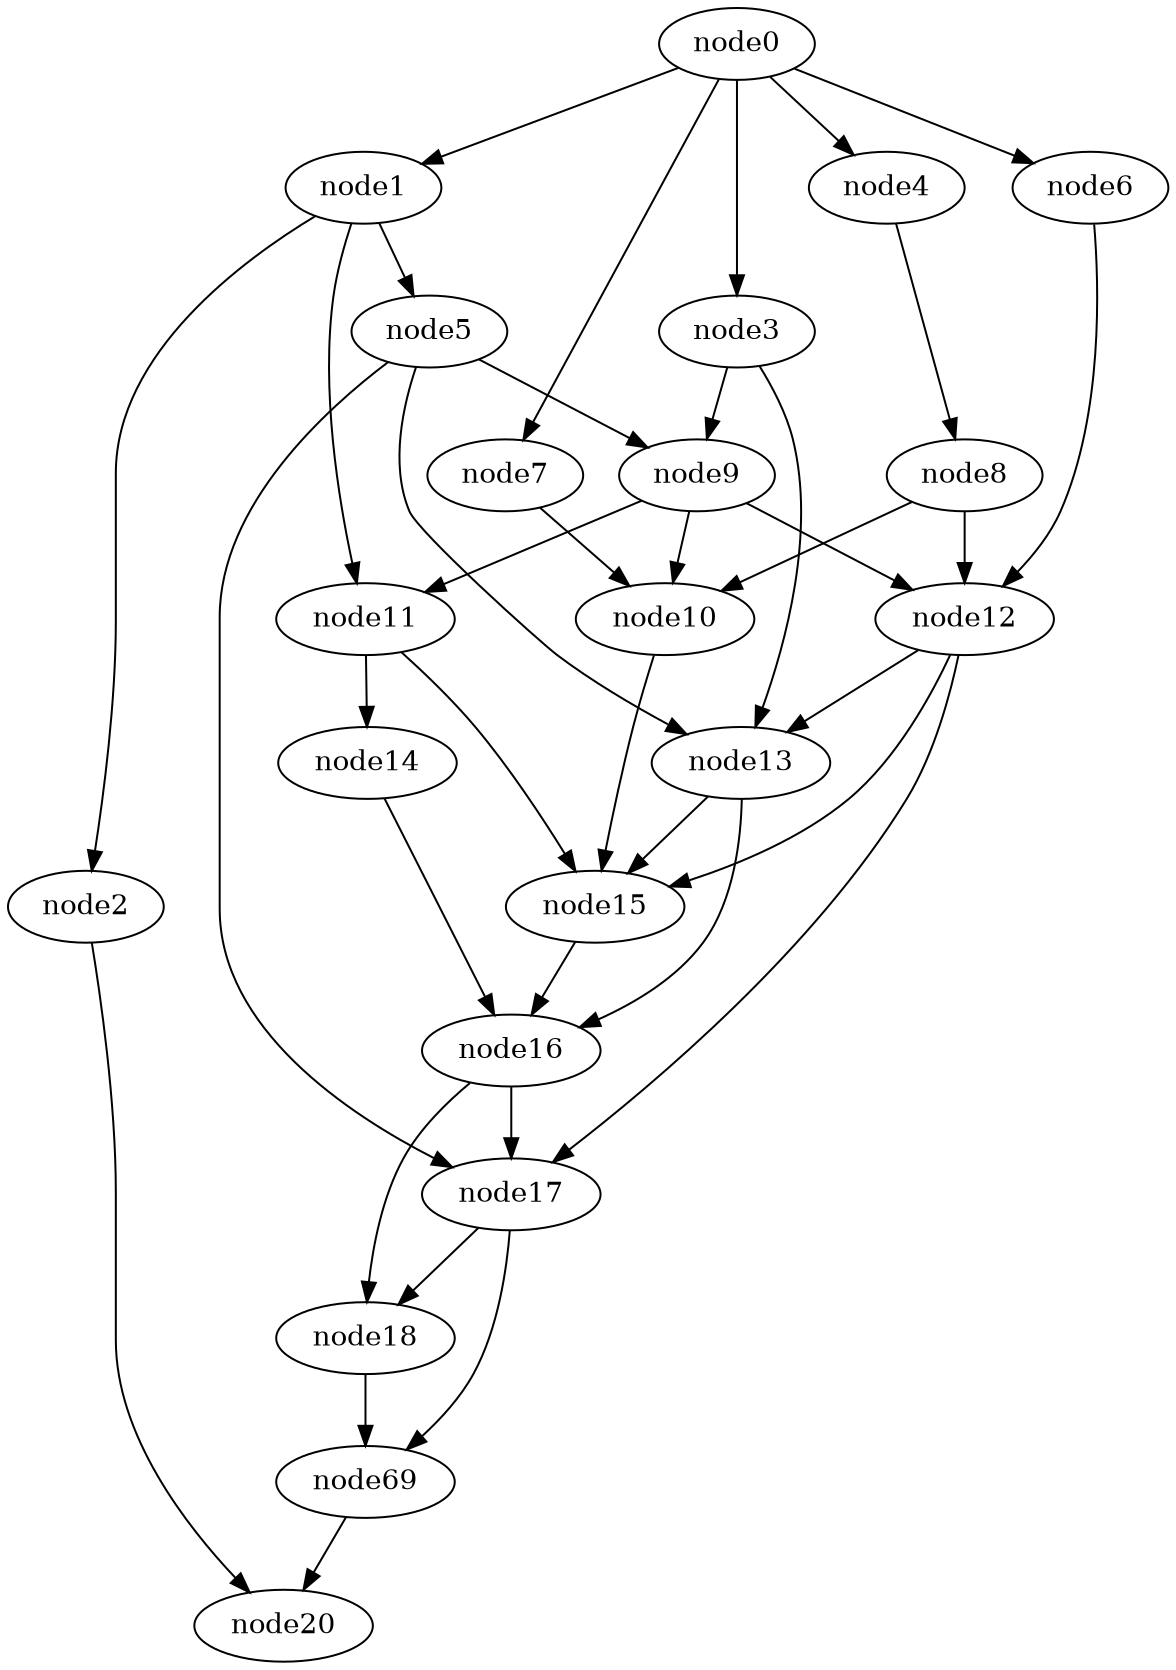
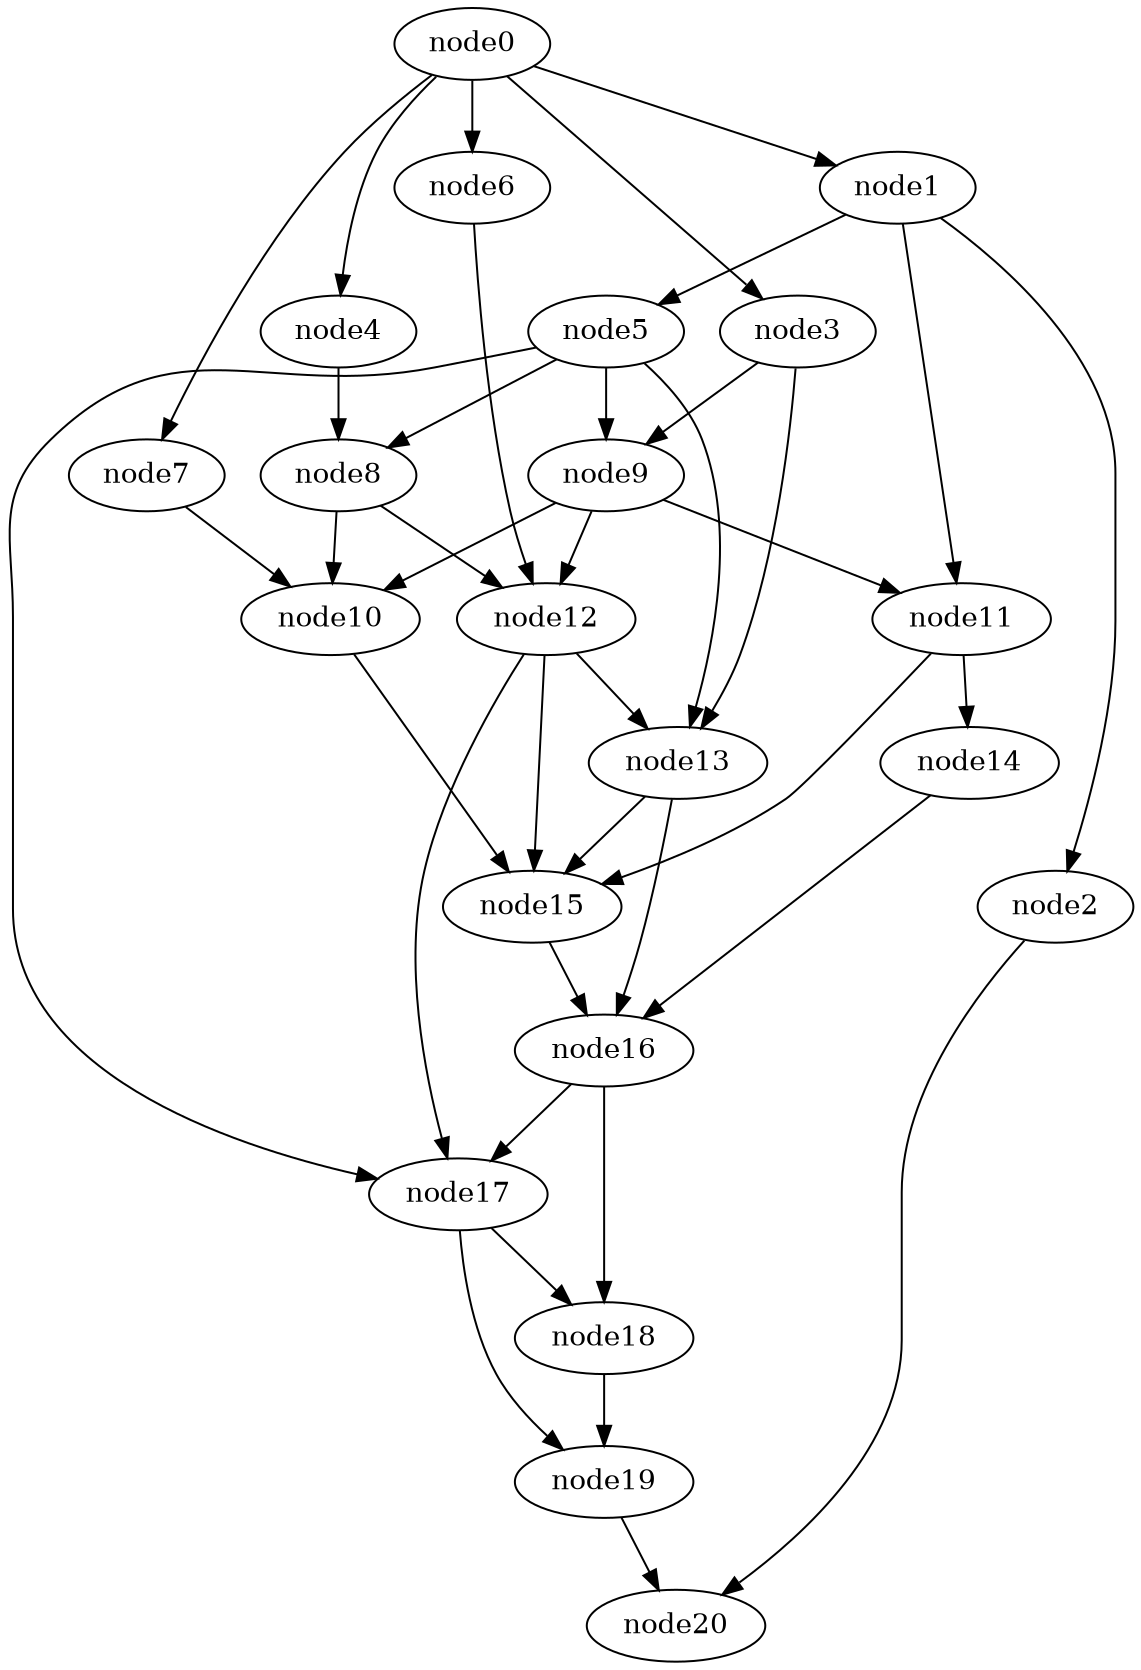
none -> (477, 401)
(365, 1482) -> (604, 1482)
